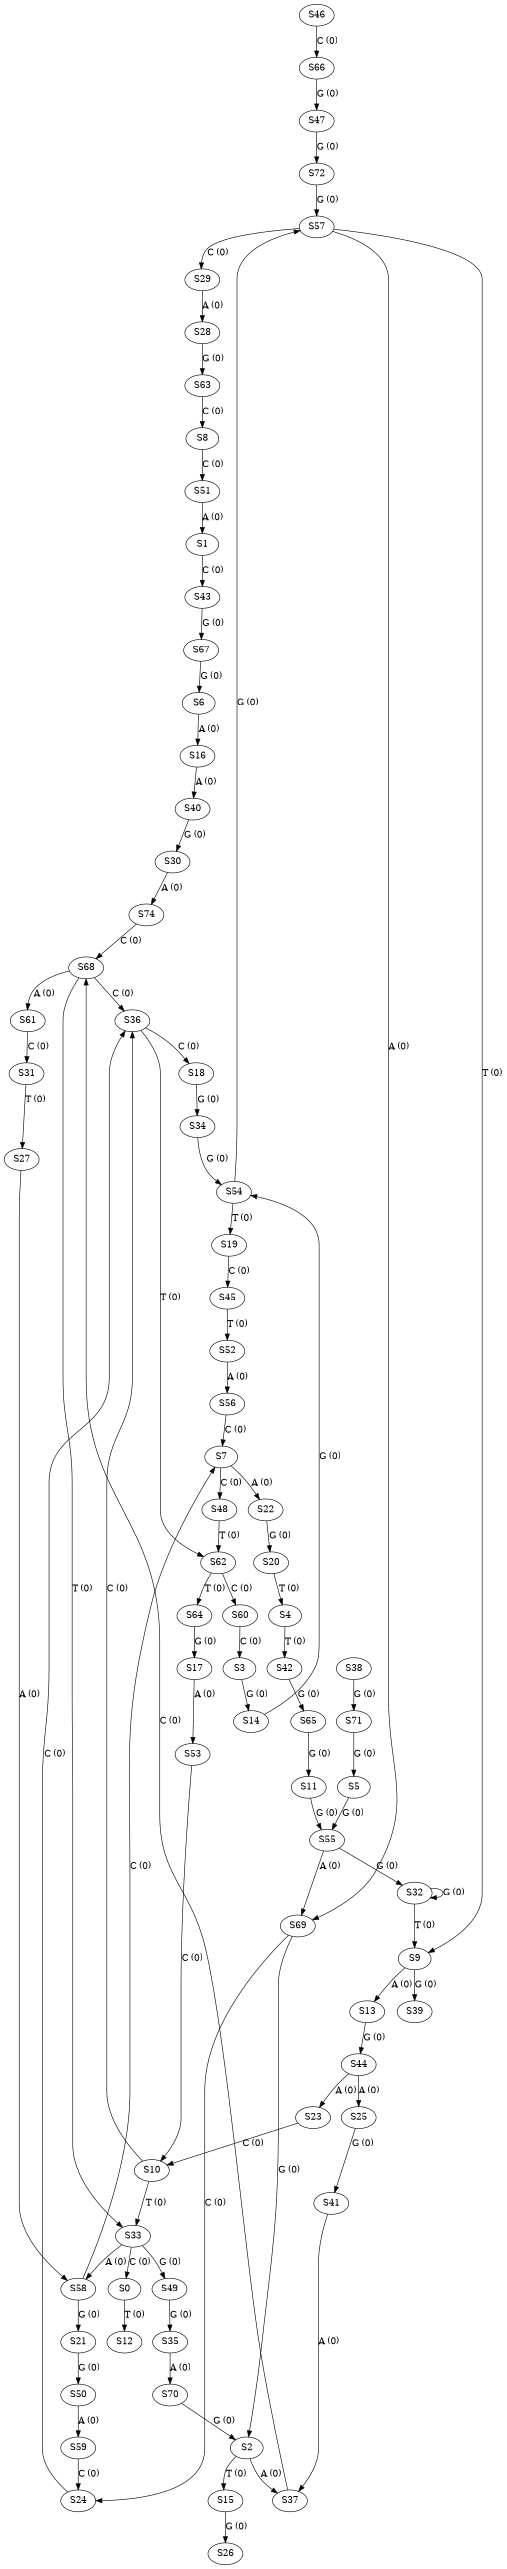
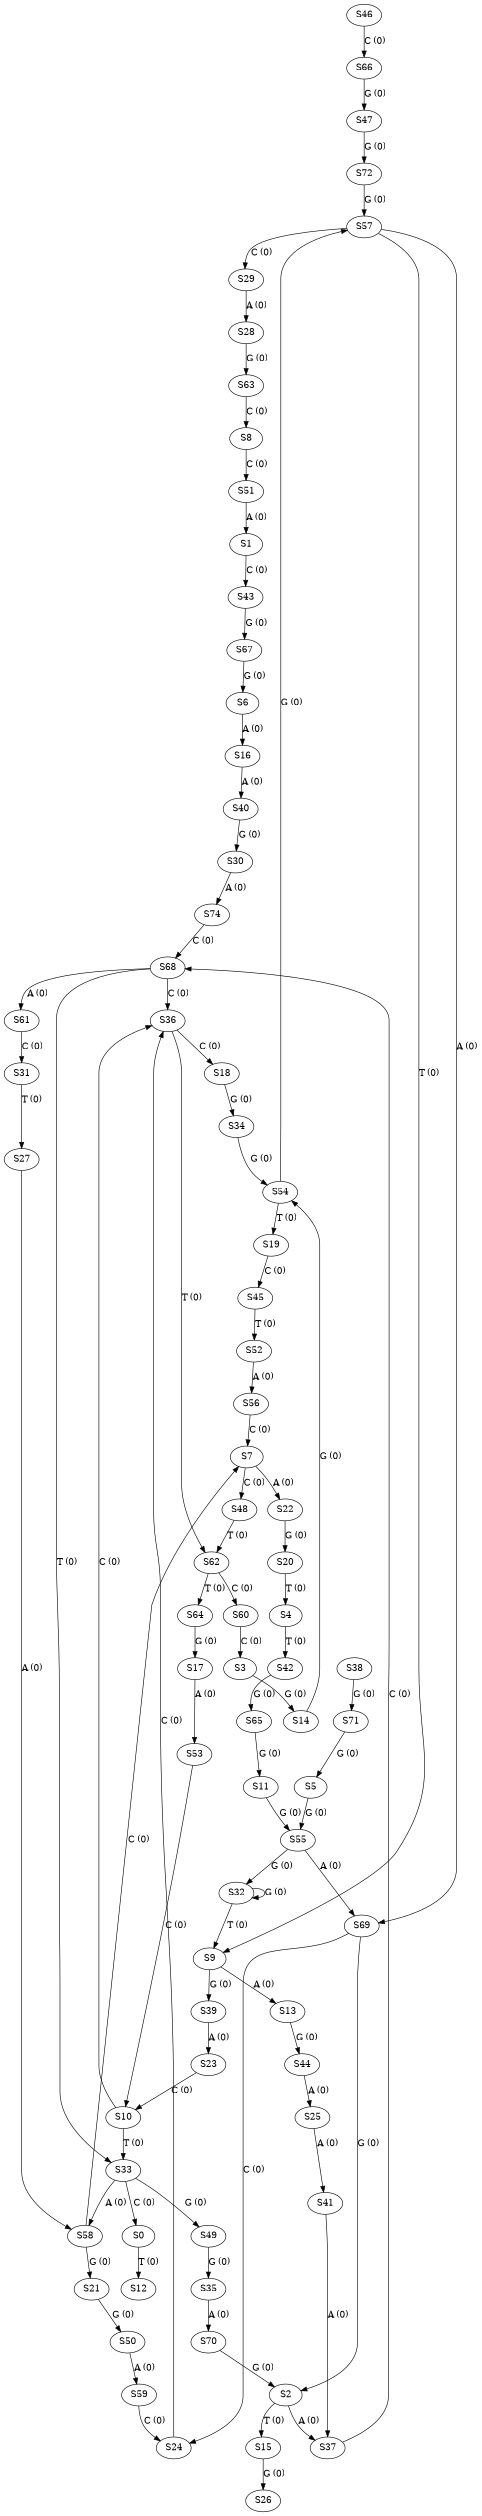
(335, 2087) -> (208, 2035)
(363, 2144) -> (328, 2144)
